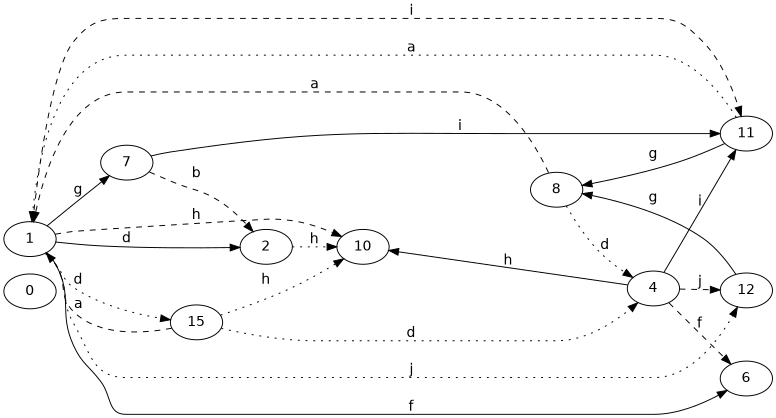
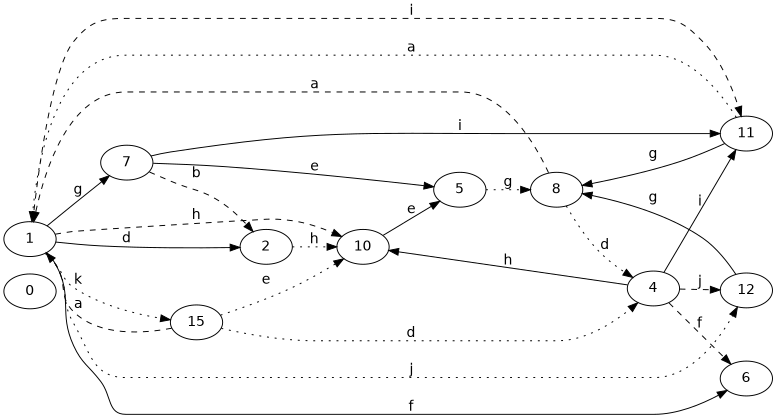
none -> (460, 190)
(78, 280) -> (78, 280)
(266, 280) -> (266, 280)
